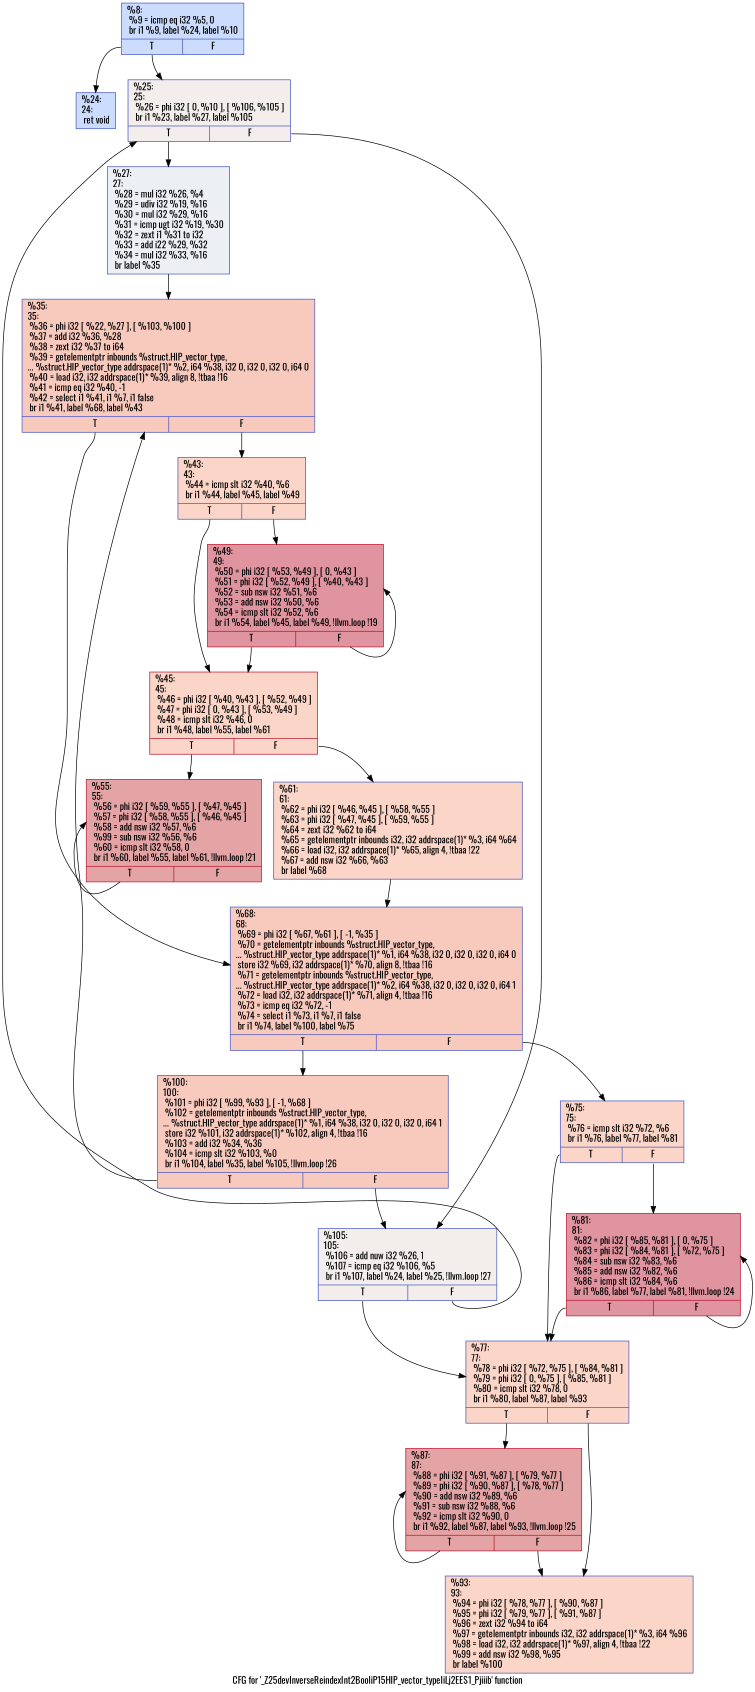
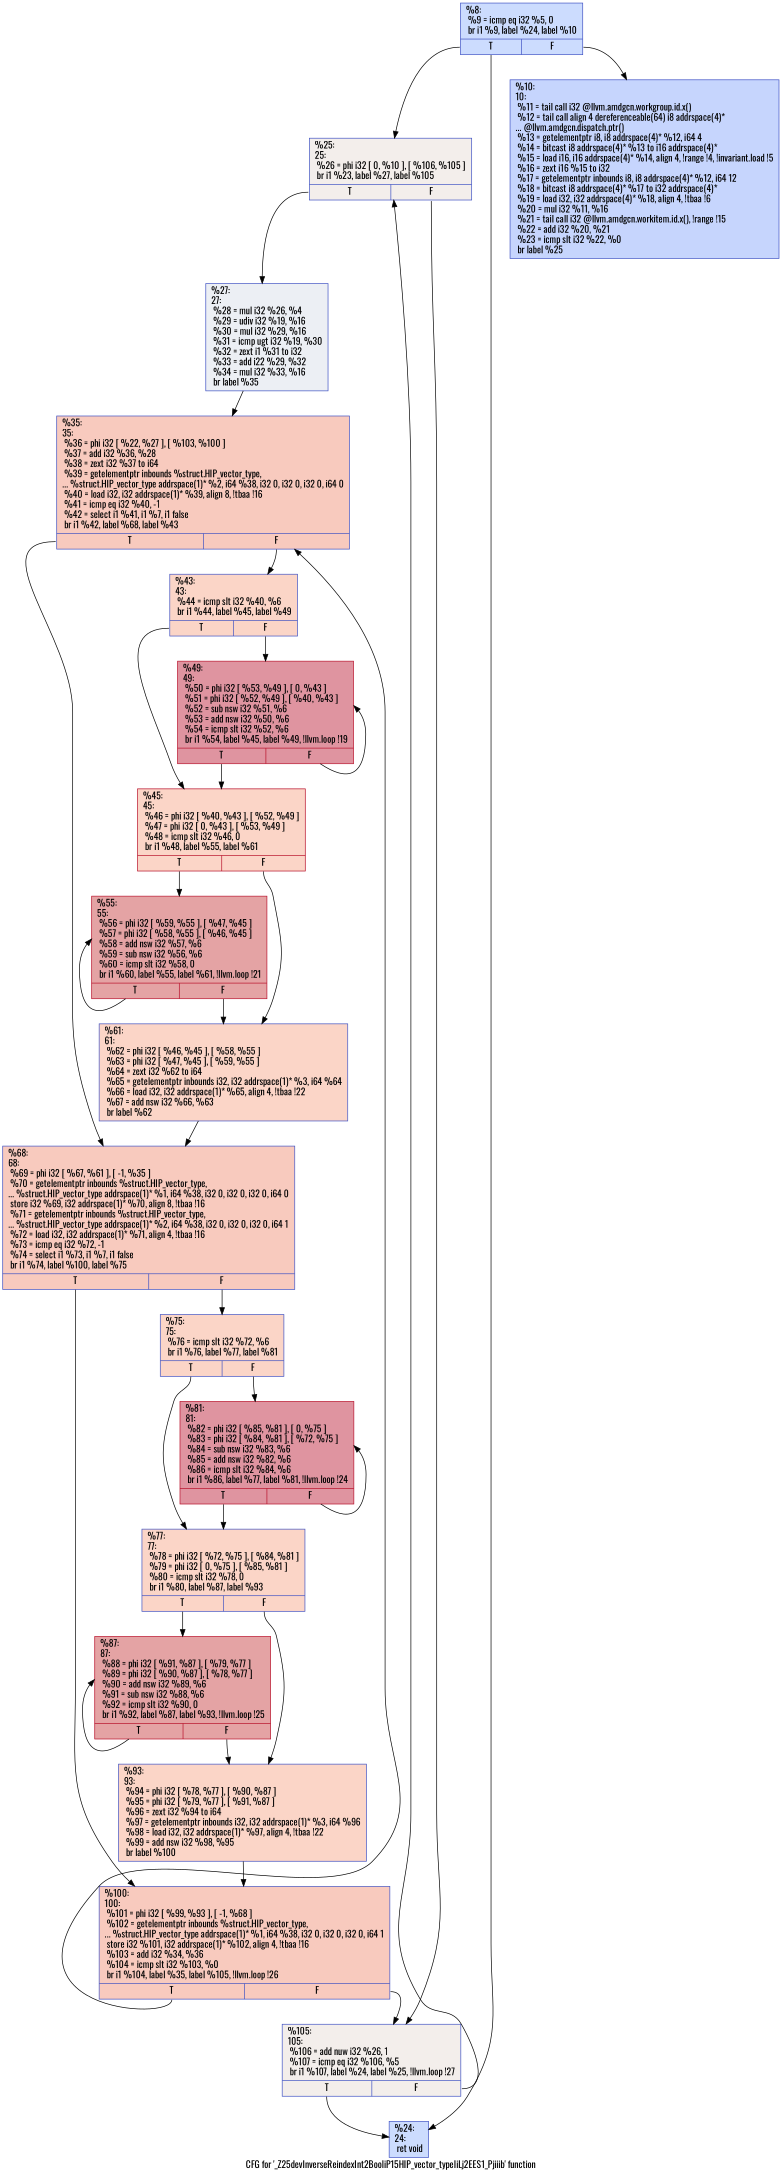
none -> (645, 169)
(85, 409) -> (121, 525)
(144, 838) -> (150, 955)
(303, 871) -> (128, 1113)
none -> (223, 1008)
(397, 1354) -> (347, 2125)
none -> (243, 1870)
